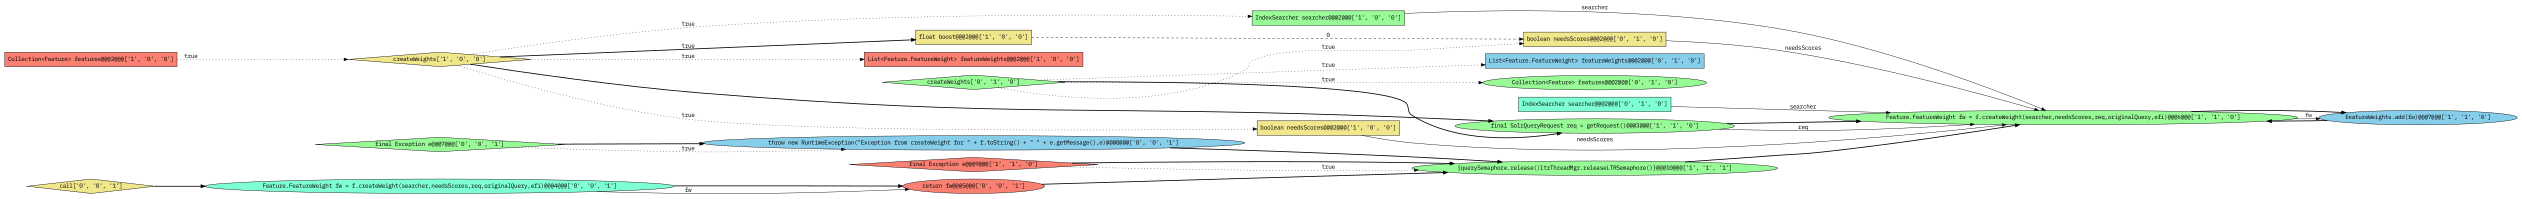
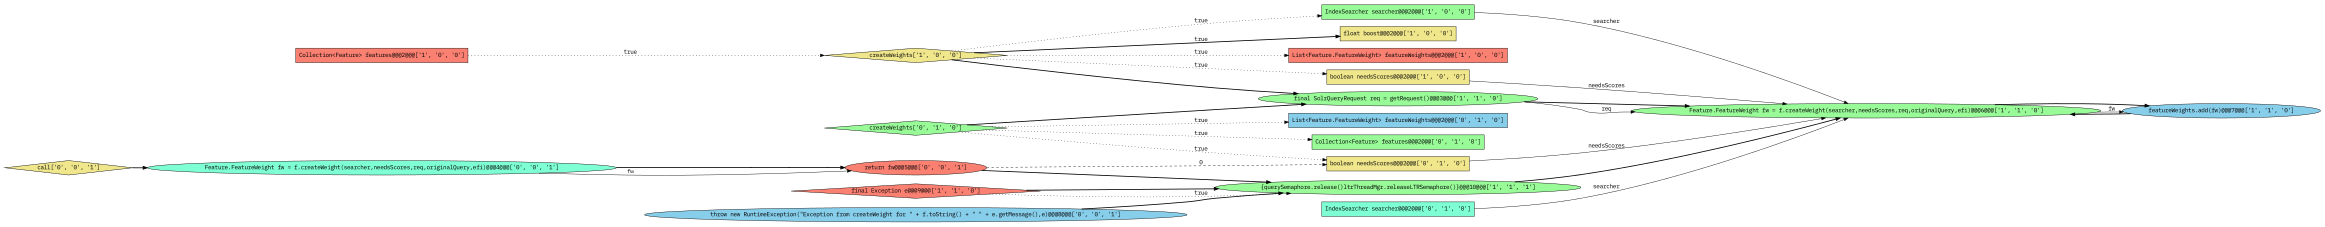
(1276, 38) -> (1155, 166)
(1595, 83) -> (1398, 142)
(440, 144) -> none
